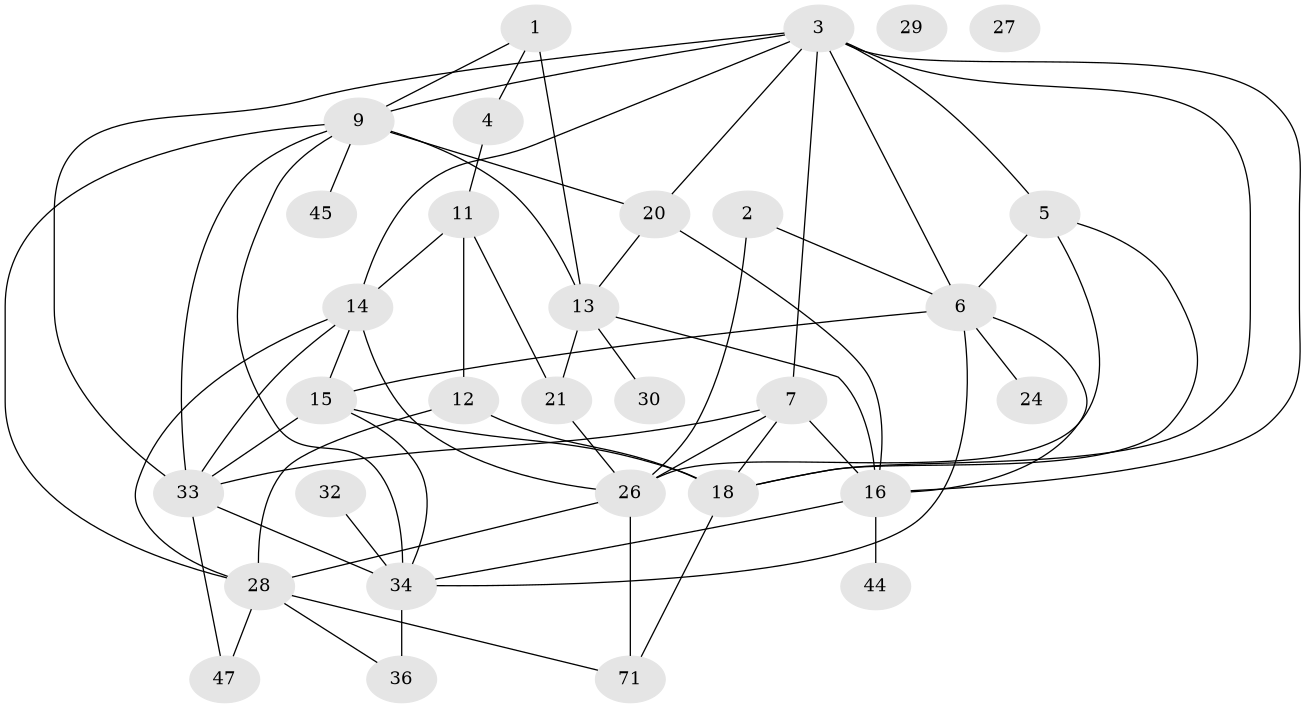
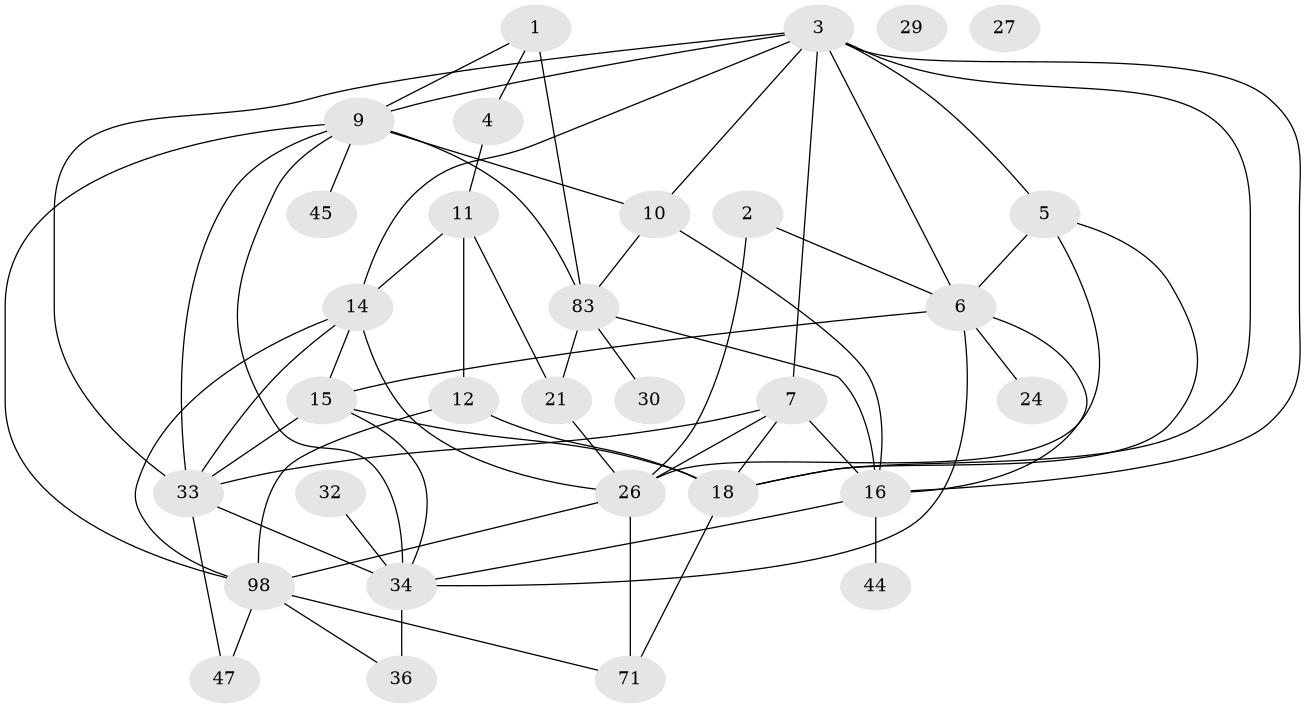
(655, 214) -> (655, 214)
(584, 307) -> (584, 307)
(260, 586) -> (260, 586)
